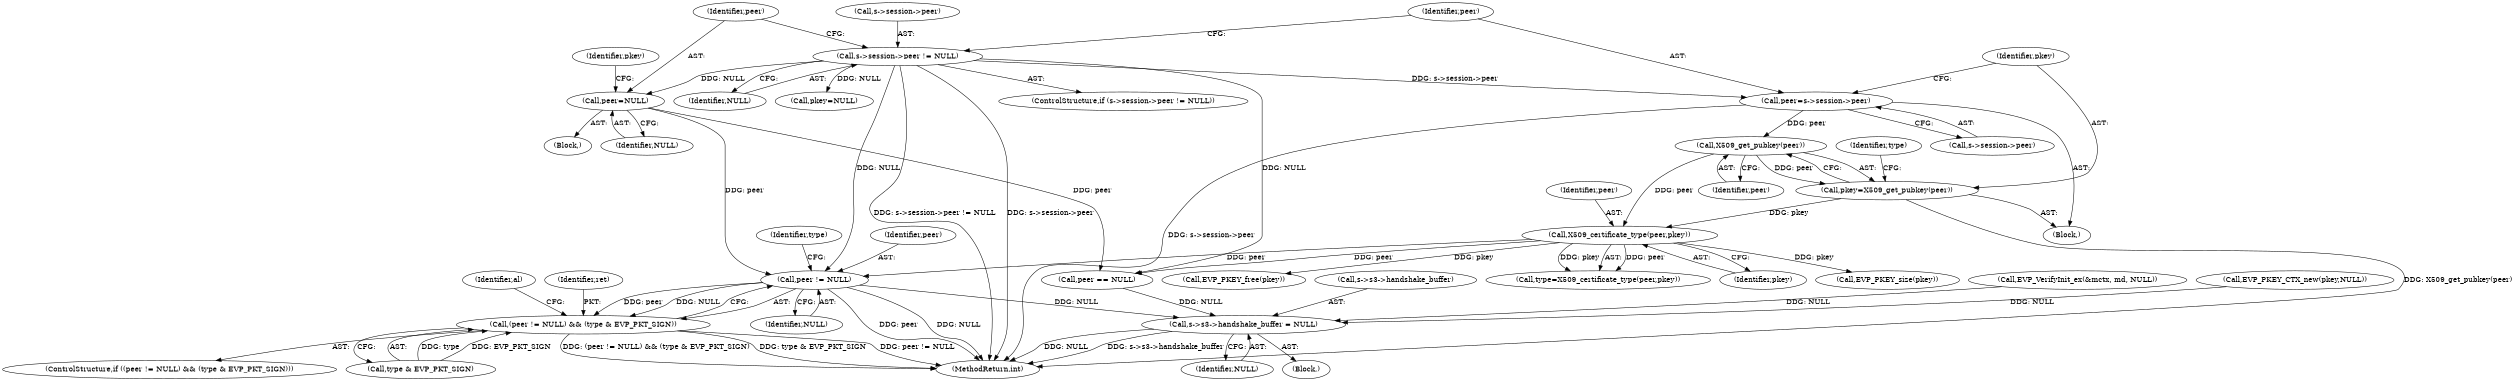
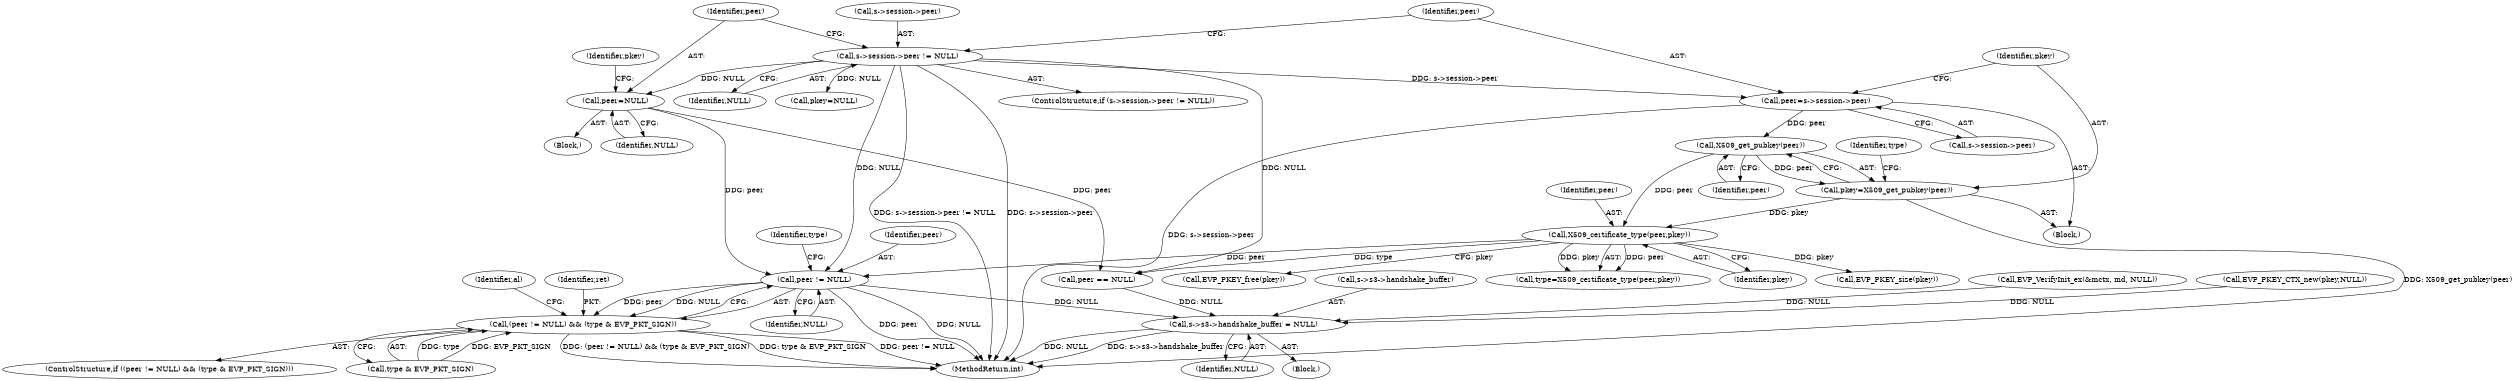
(1374, 258) -> (1374, 258)
(1474, 258) -> (1474, 258)
